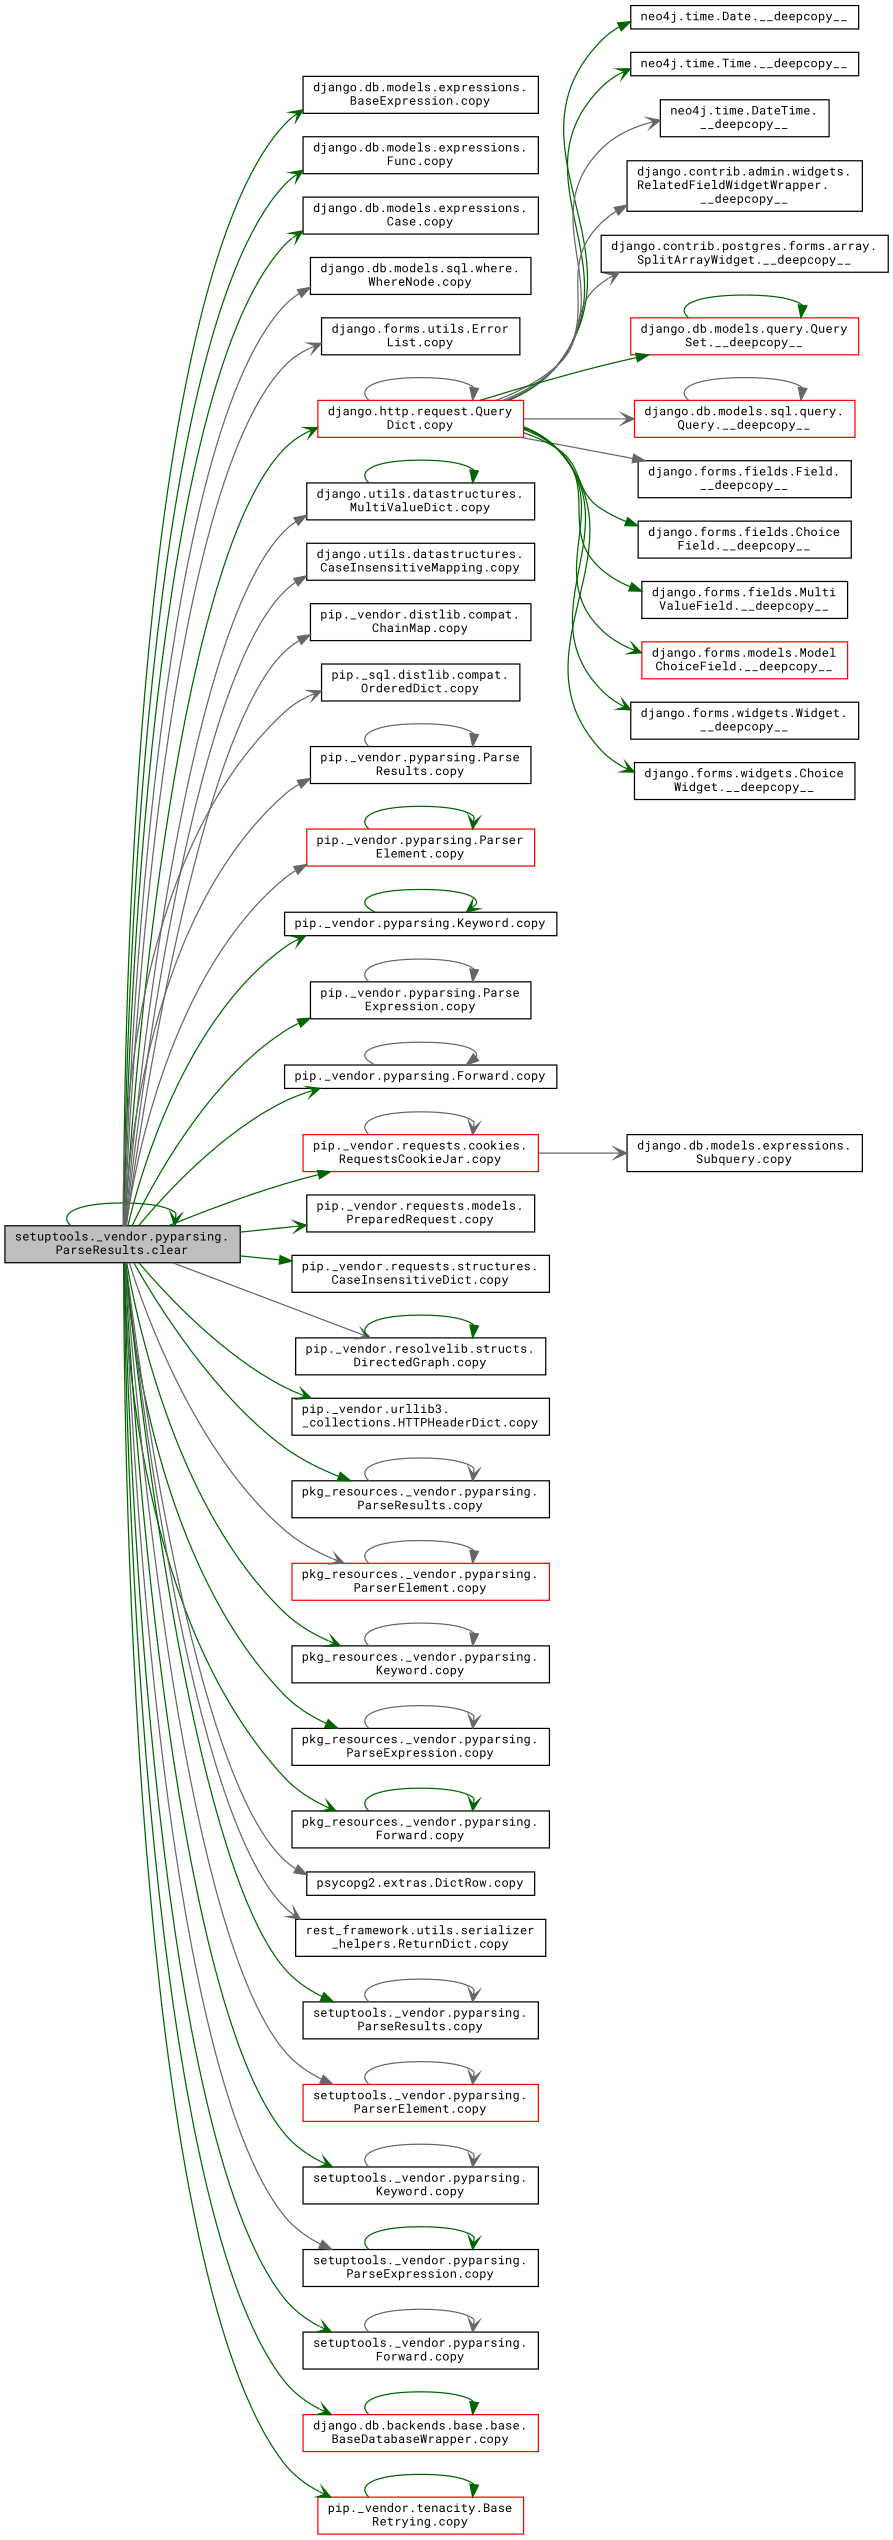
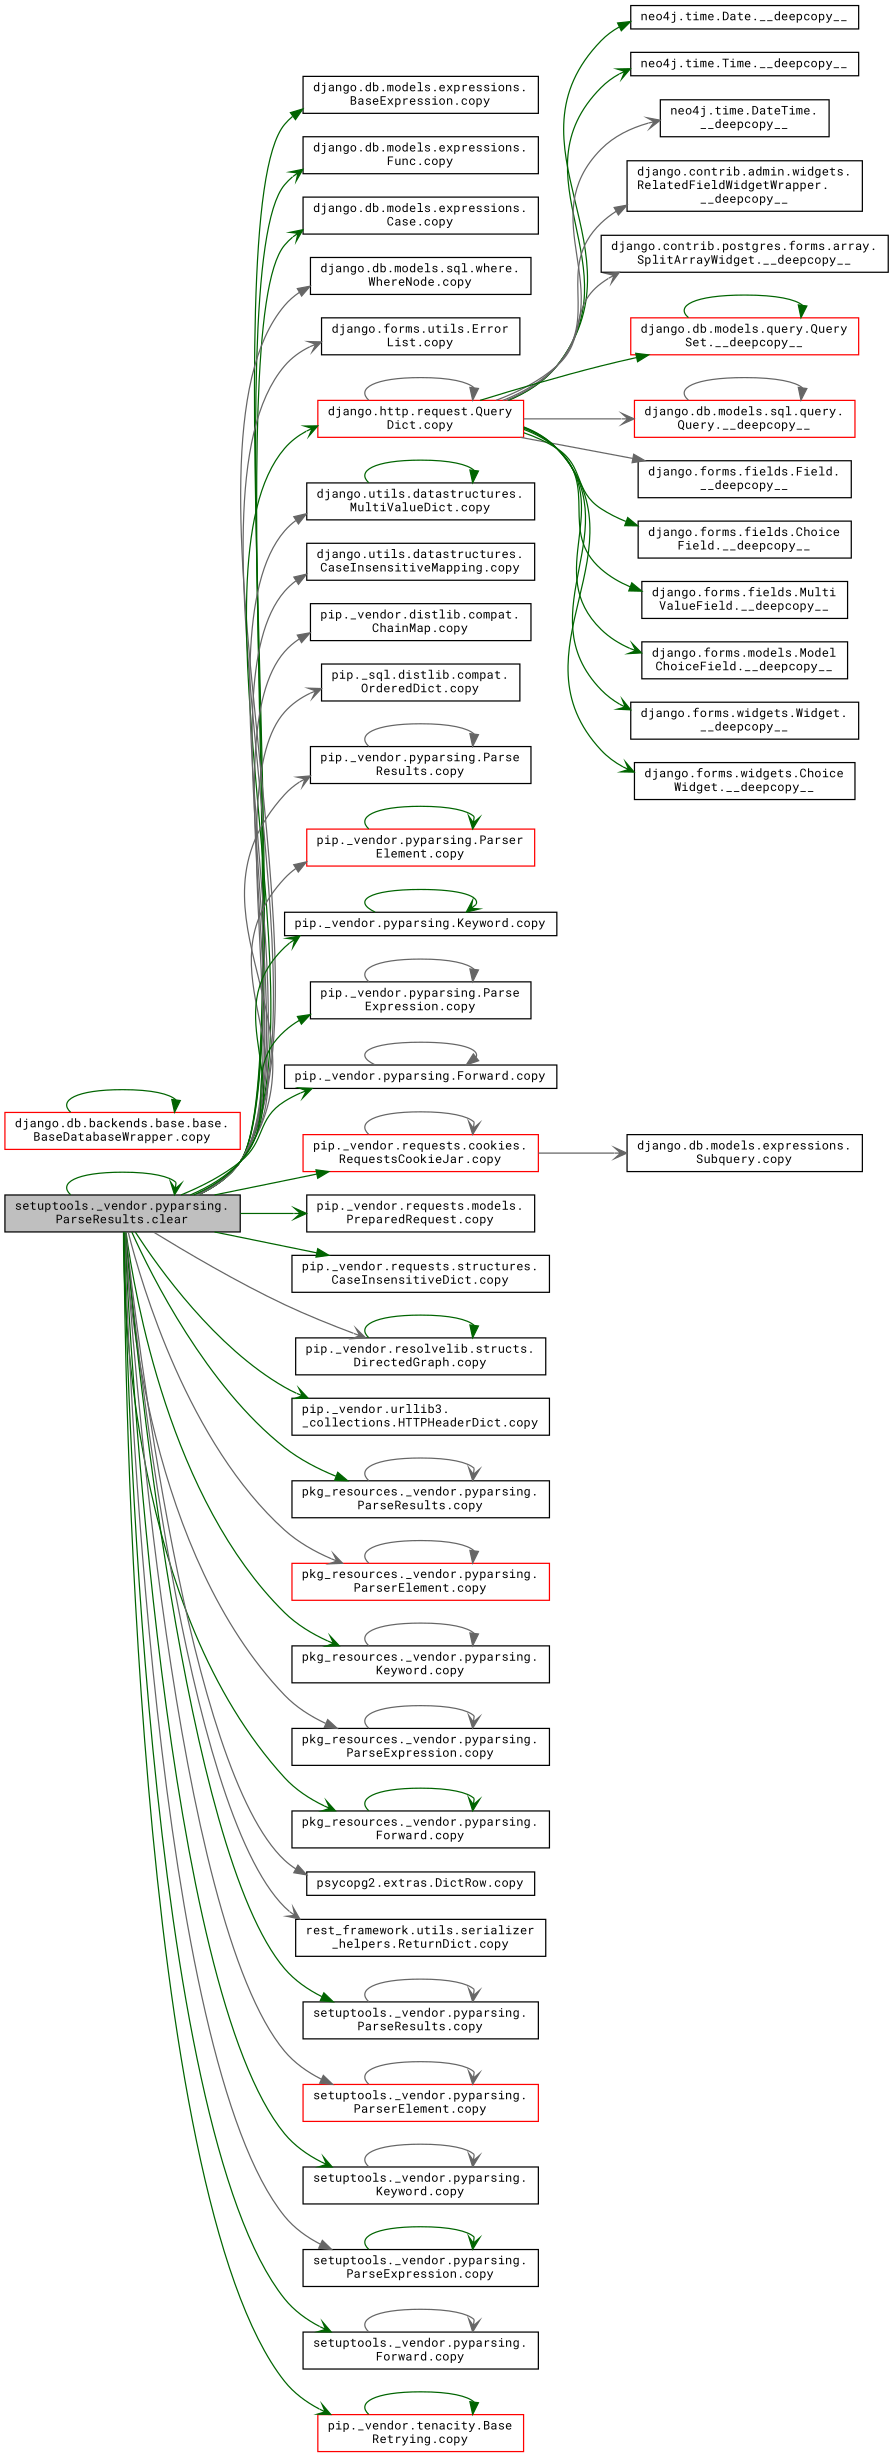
(155, 602) -> (259, 664)
(745, 660) -> (745, 660)
(186, 940) -> (248, 926)
(179, 1516) -> (175, 1501)
(156, 1854) -> none
